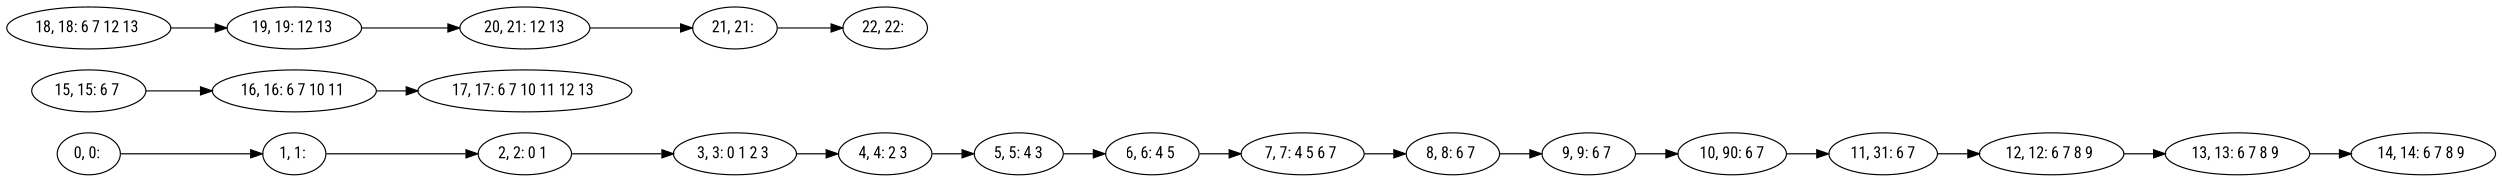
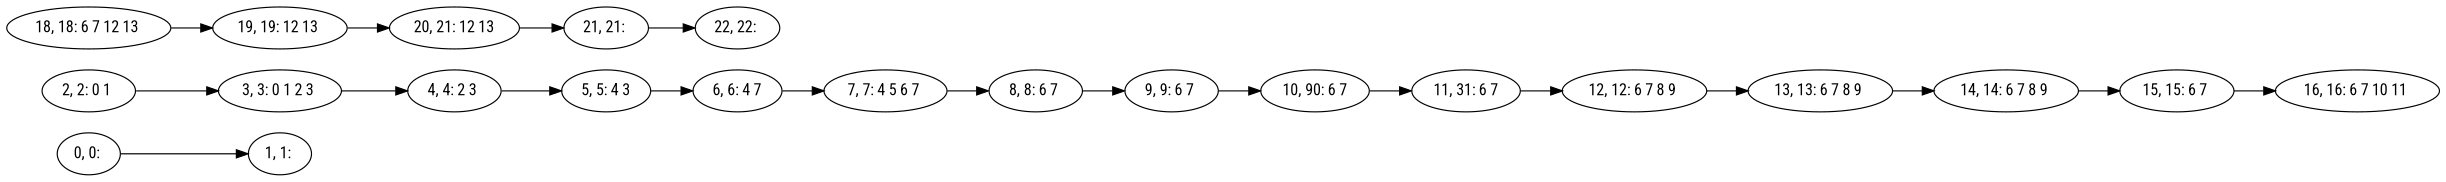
(525, 91) -> none
none -> (2093, 91)
(396, 154) -> none
(1152, 154) -> (738, 91)
